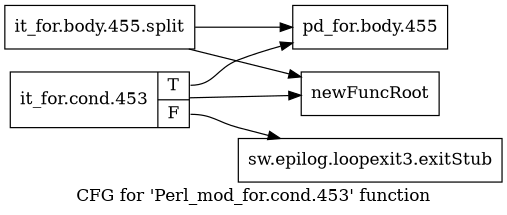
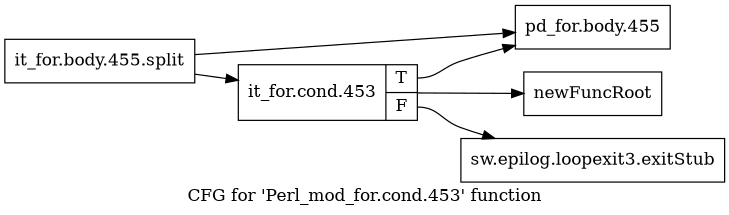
(249, 64) -> (211, 76)
